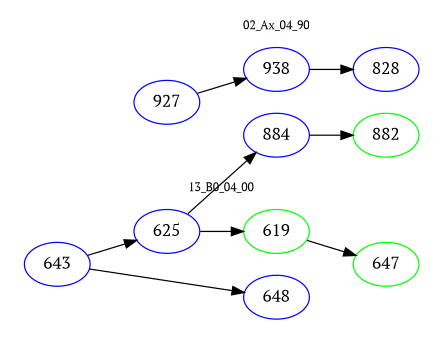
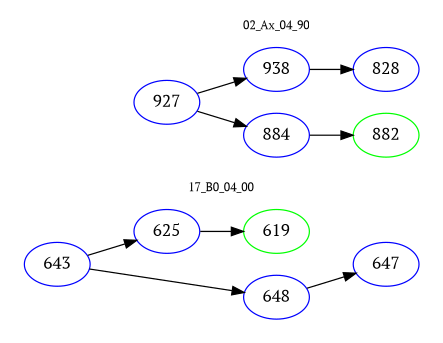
(217, 187) -> (216, 117)
(222, 188) -> (222, 188)
(326, 246) -> (326, 283)
(386, 264) -> (386, 264)
